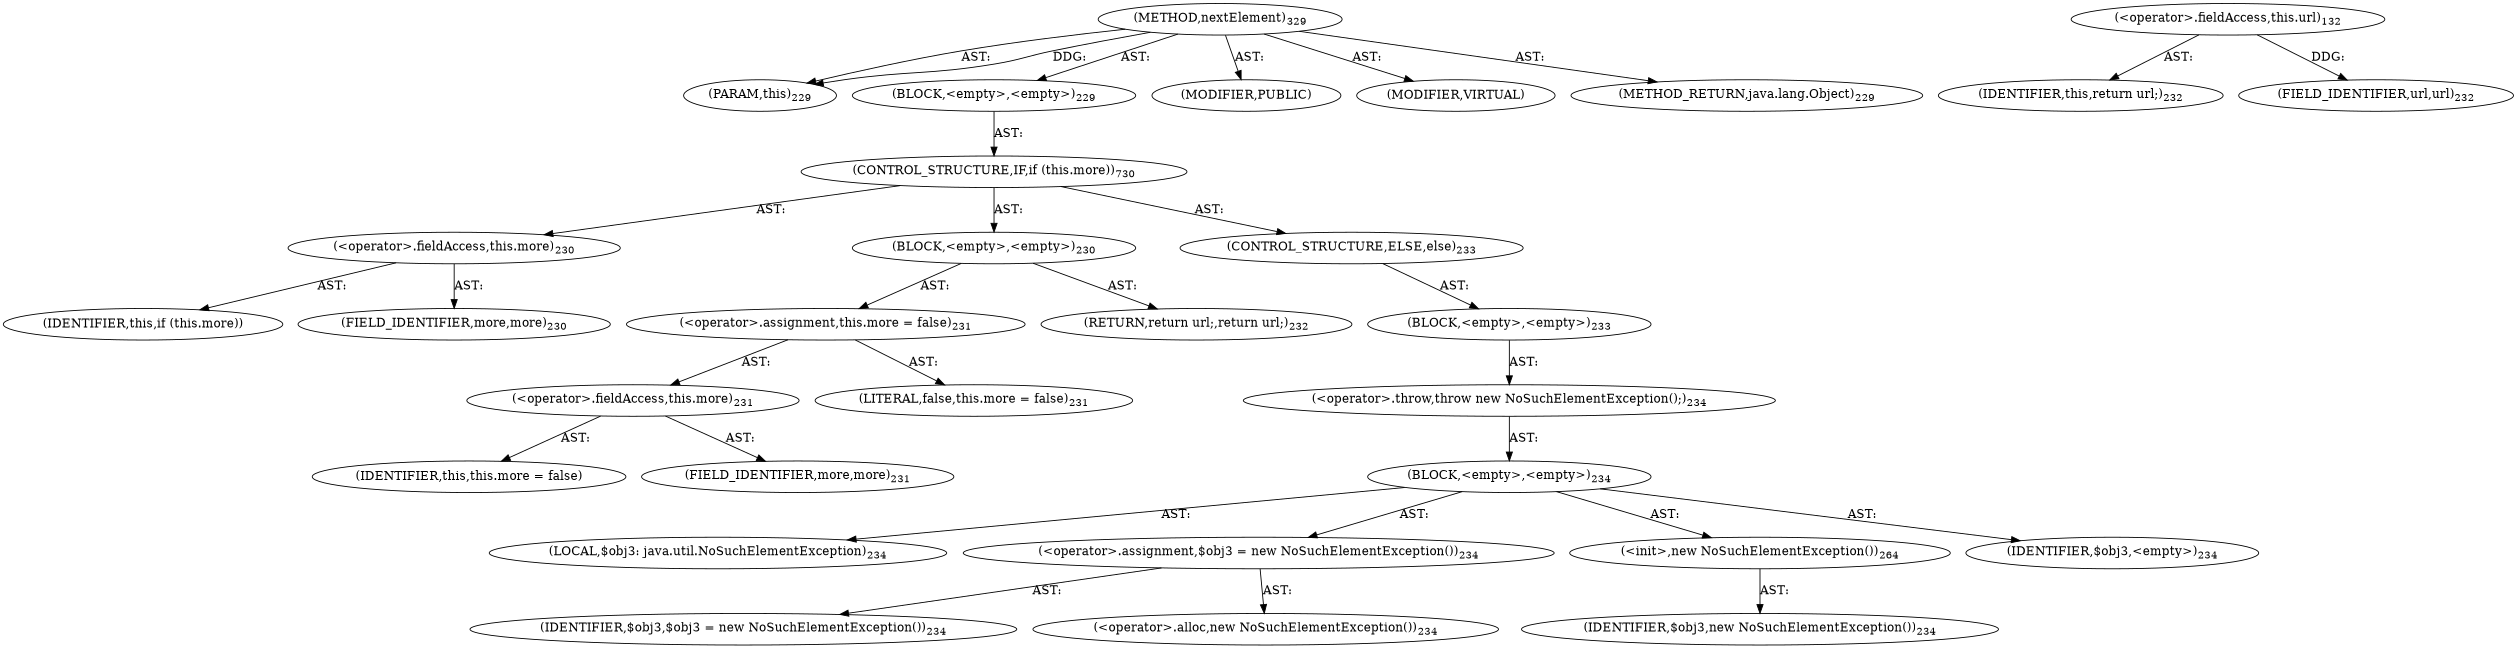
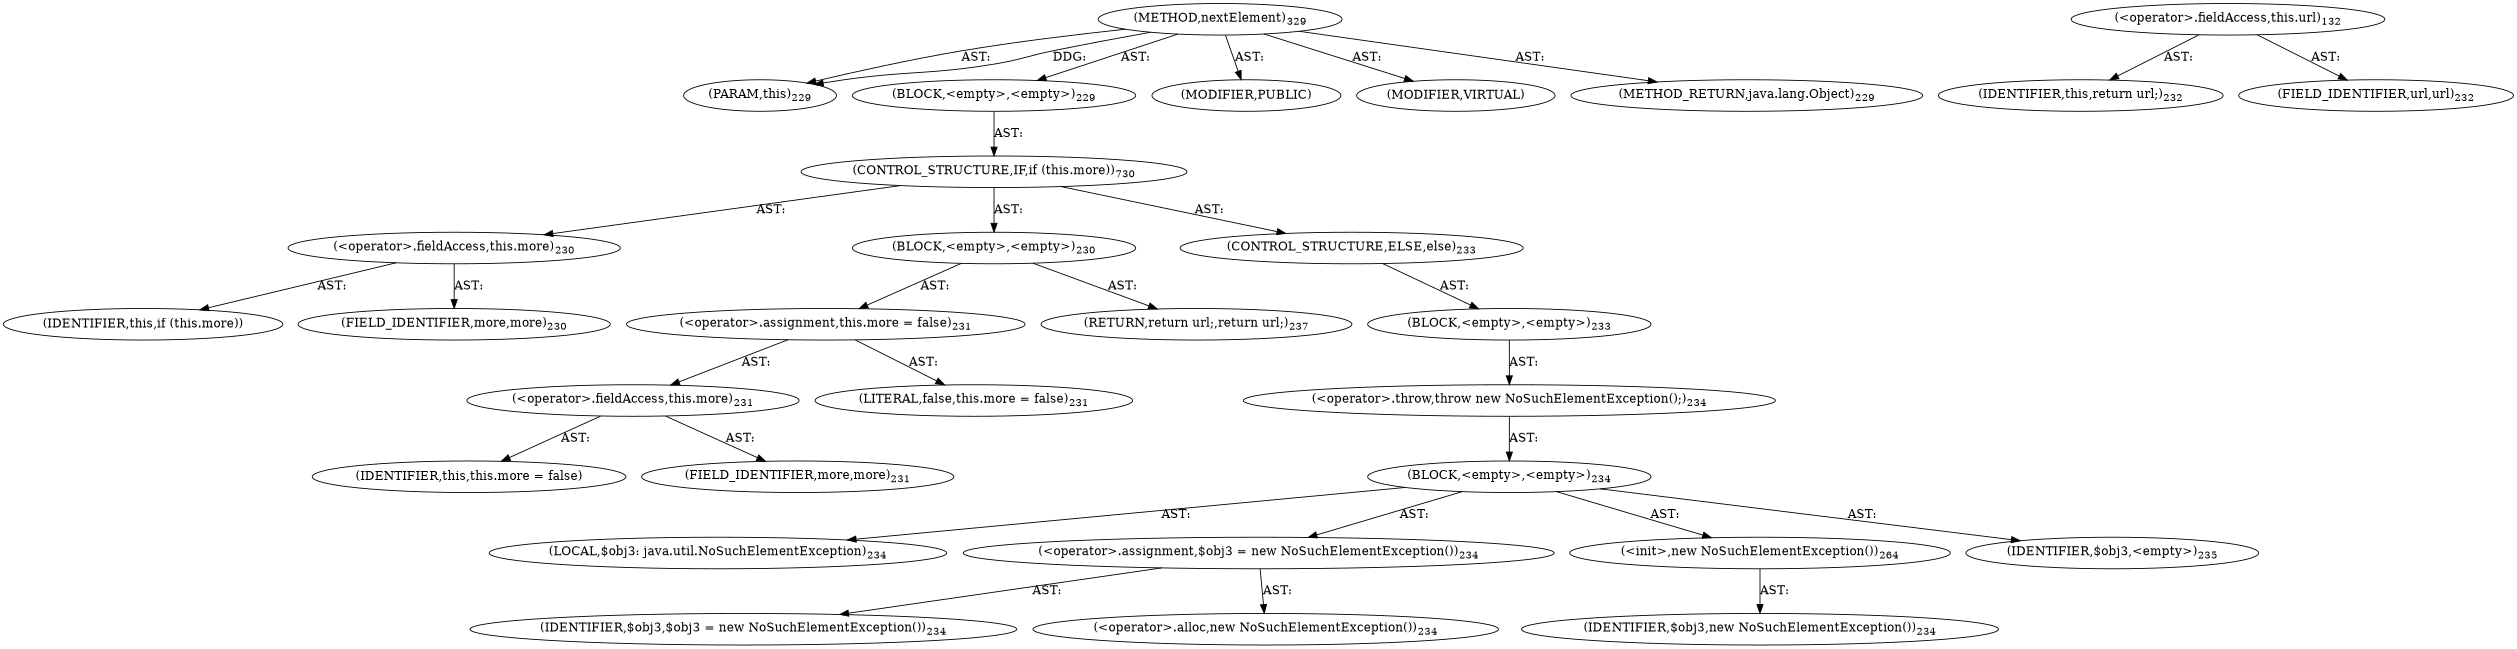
(2330, 57) -> (2328, 57)
(1299, 323) -> (1299, 323)
(2208, 552) -> (2208, 552)
